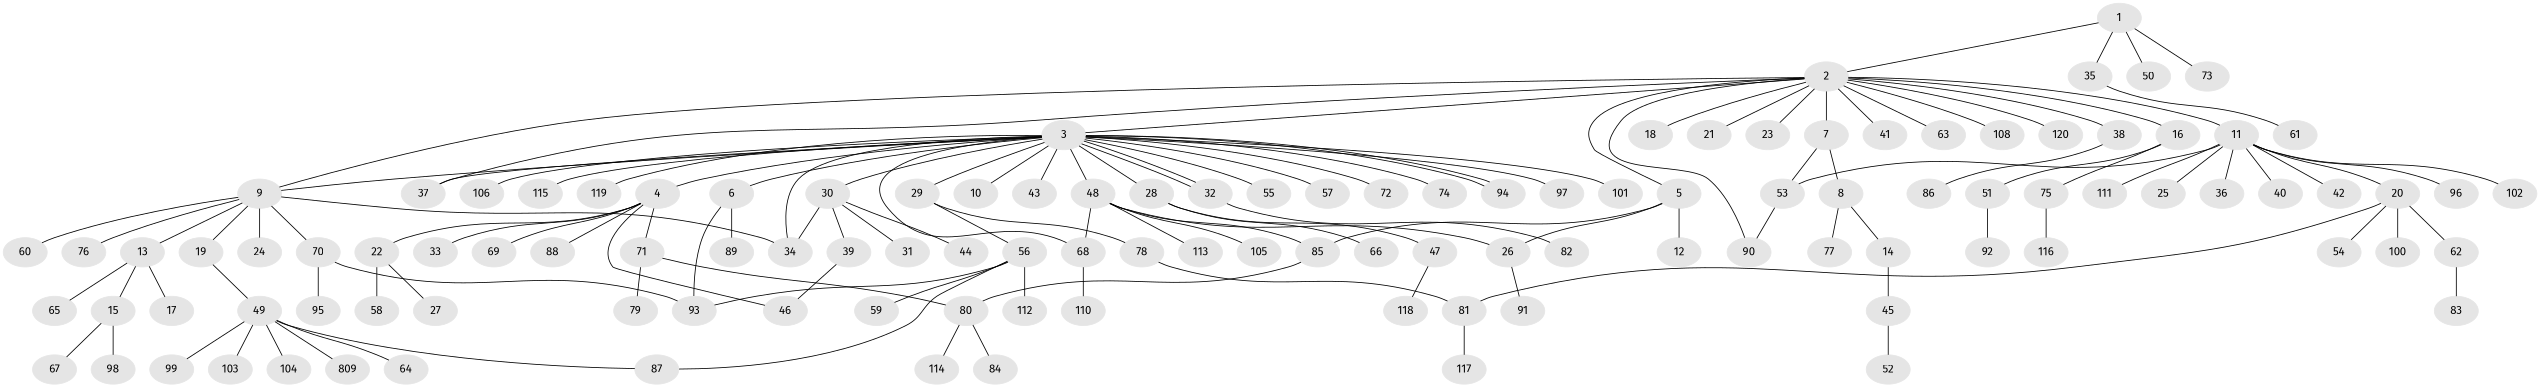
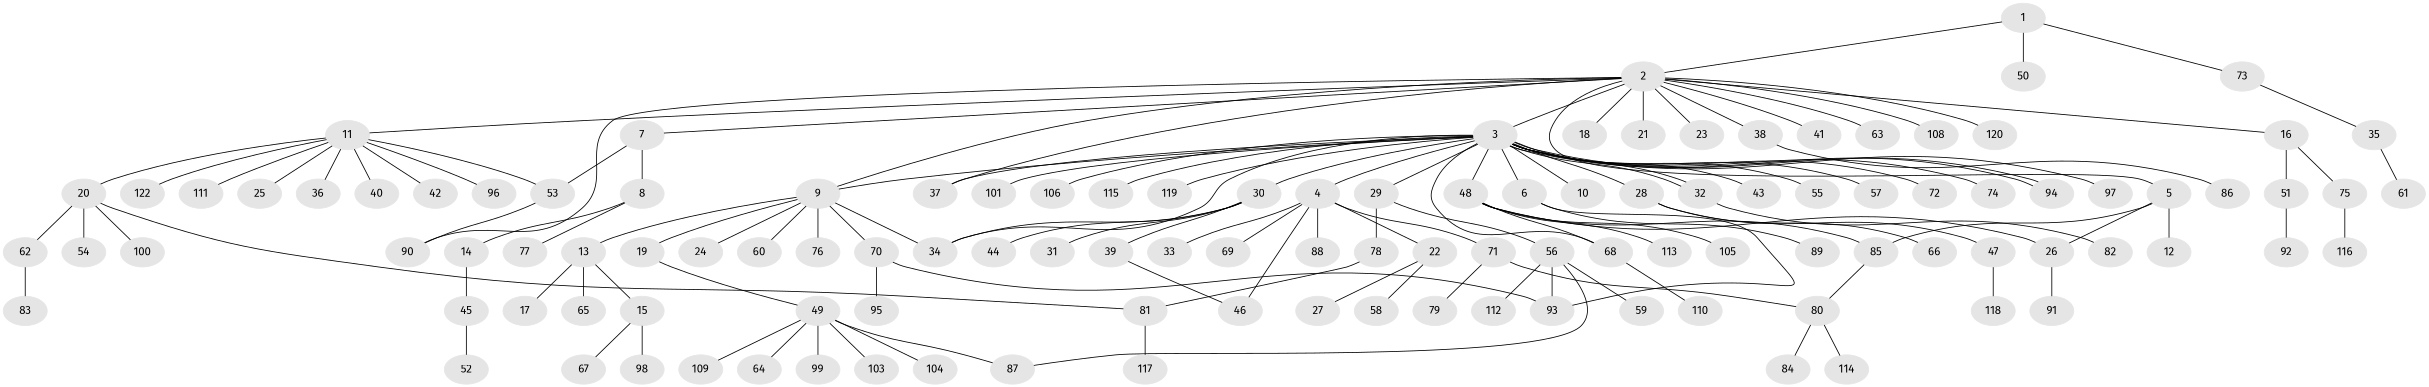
(2105, 47) -> (2308, 106)
(2515, 194) -> (142, 194)
(348, 370) -> (701, 370)
